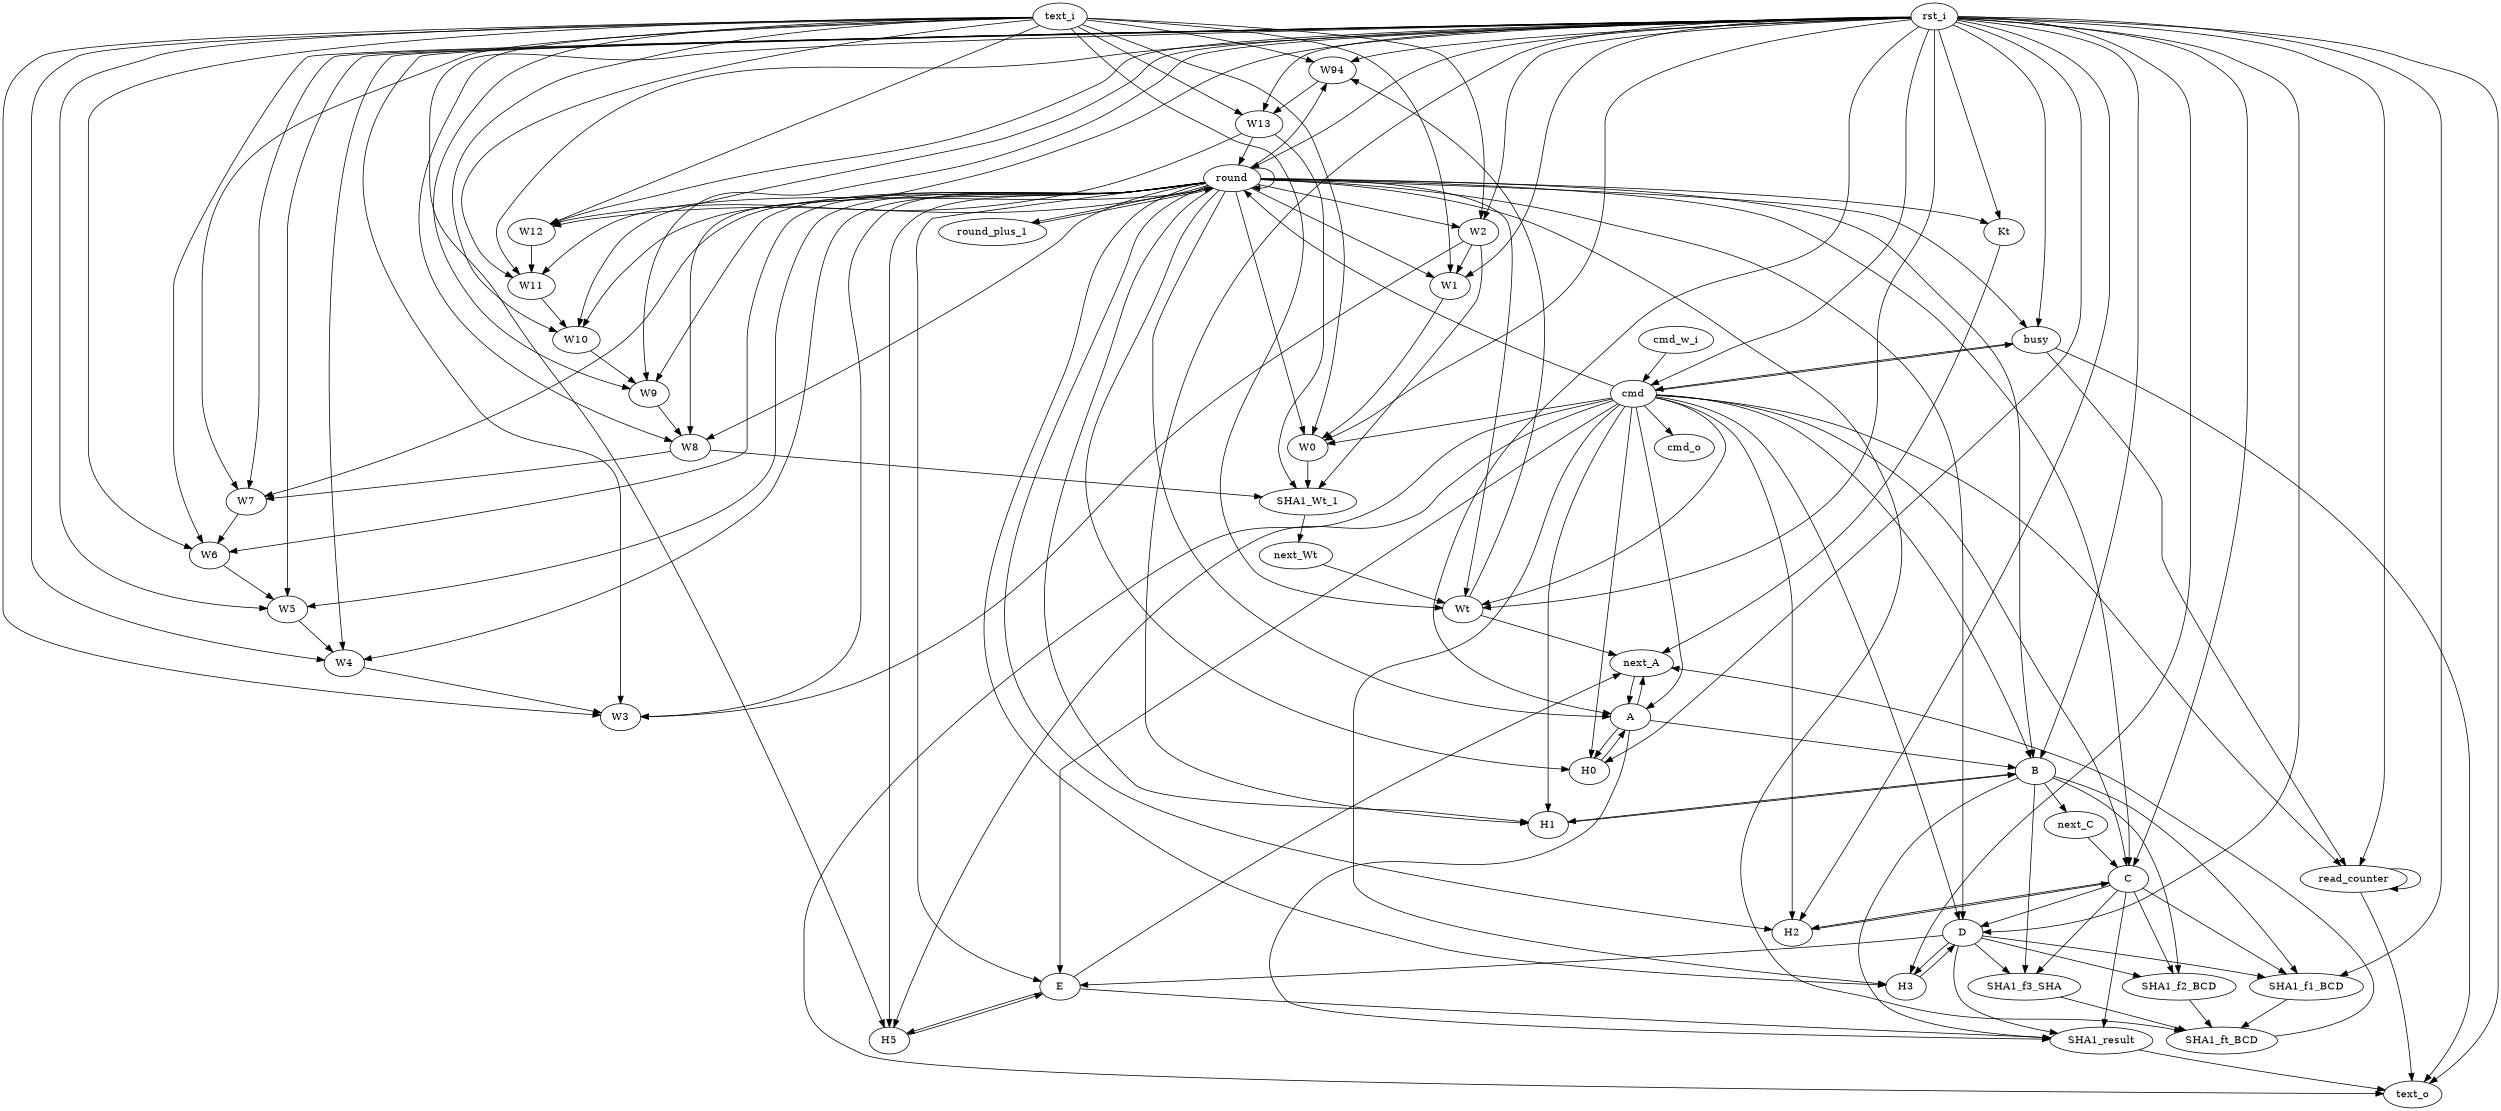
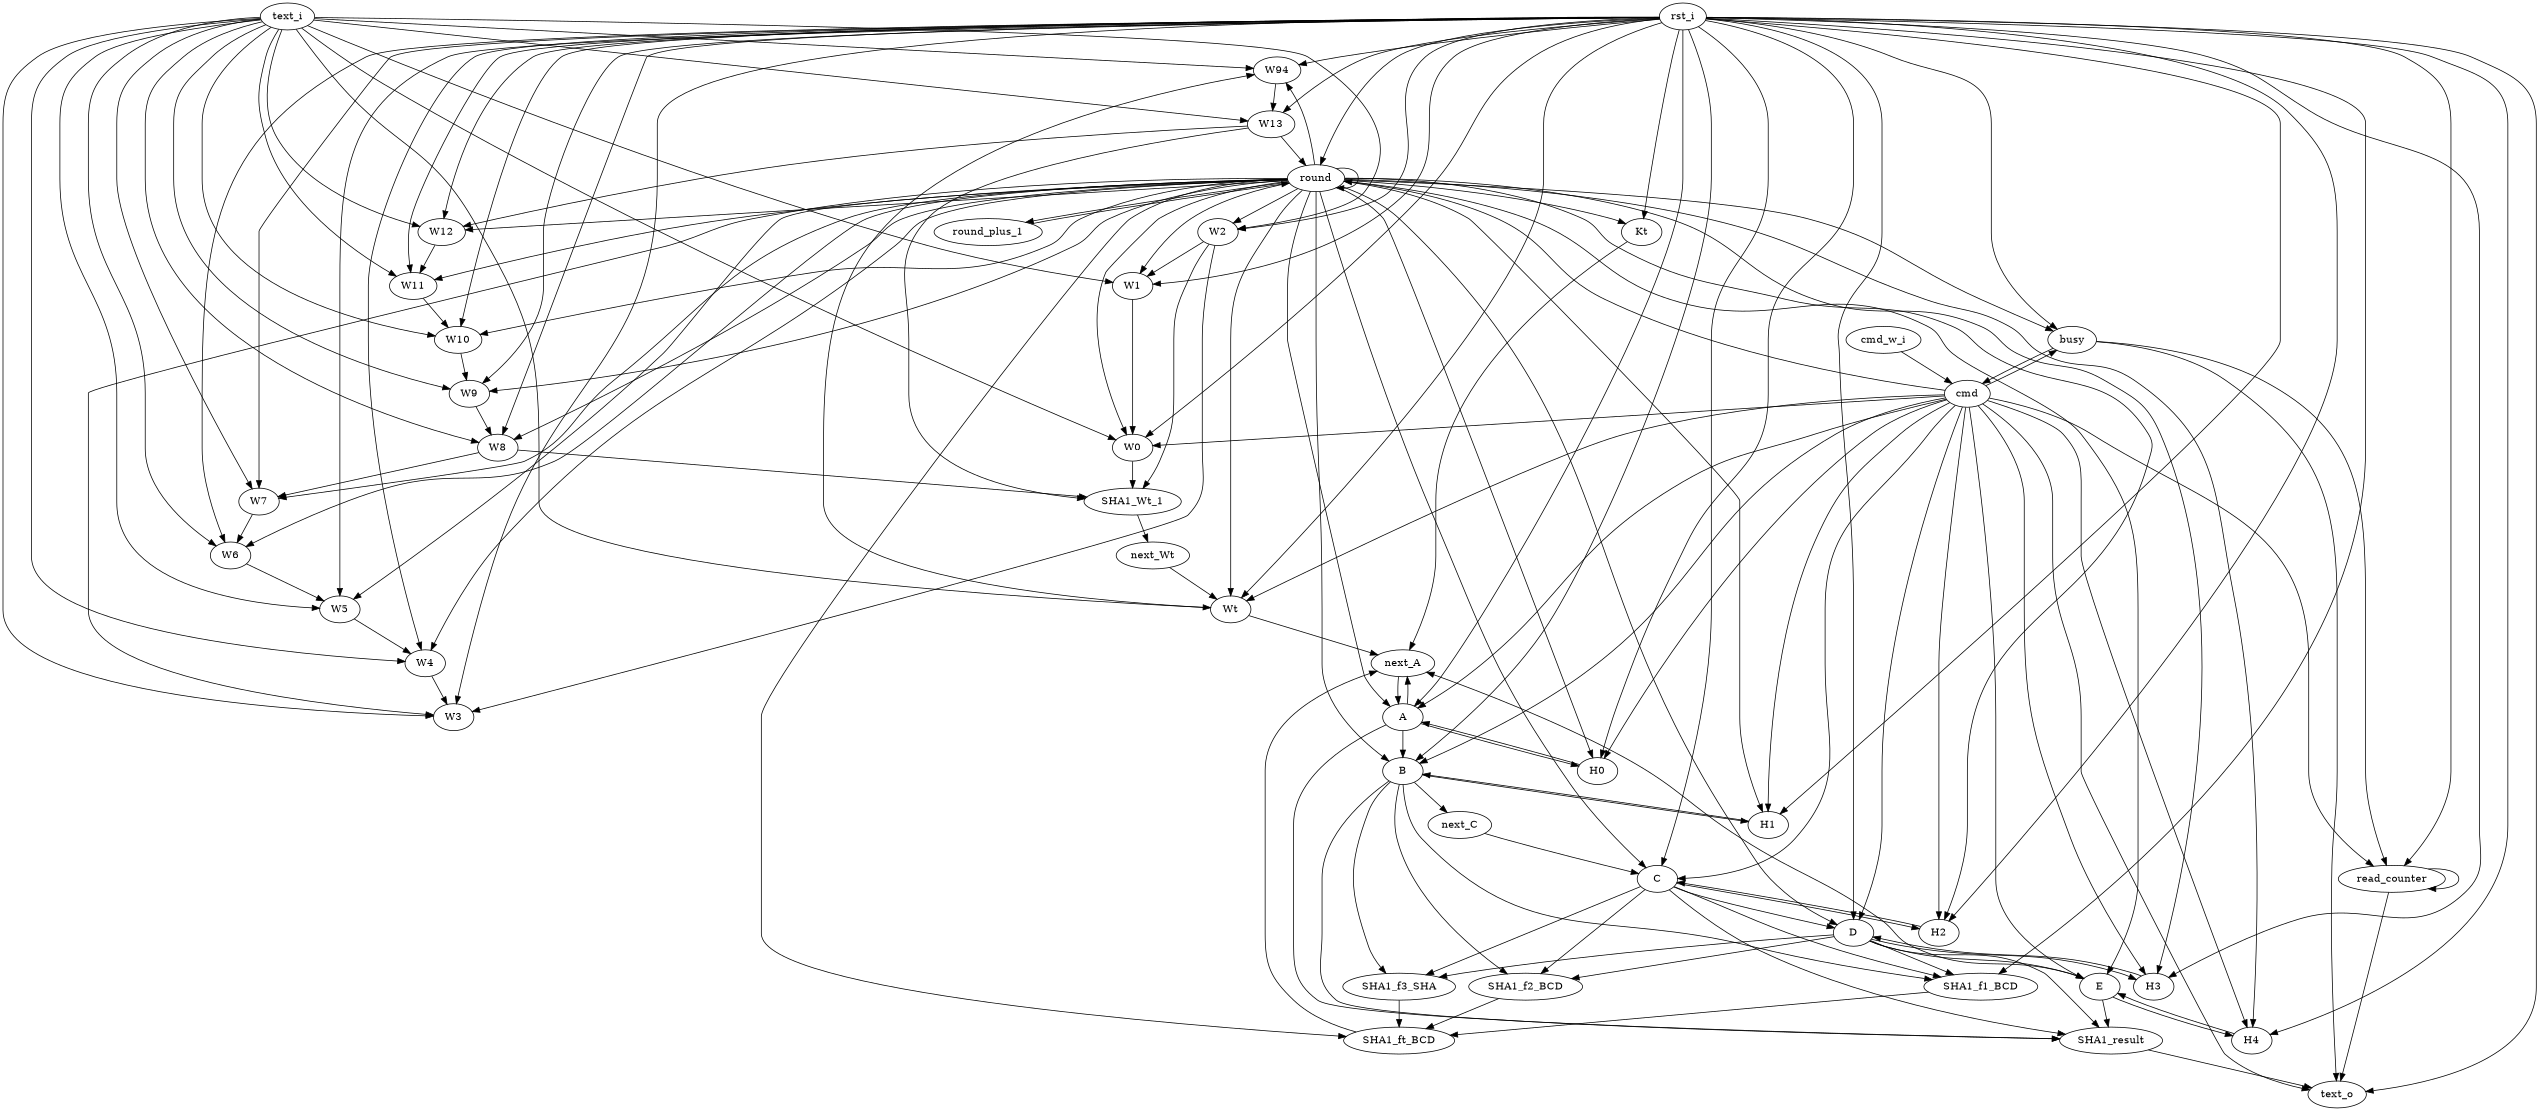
(1871, 263) -> none
(1684, 448) -> none
(889, 1041) -> (2252, 1041)
